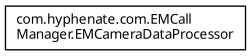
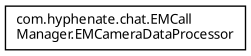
(125, 28) -> (125, 28)
